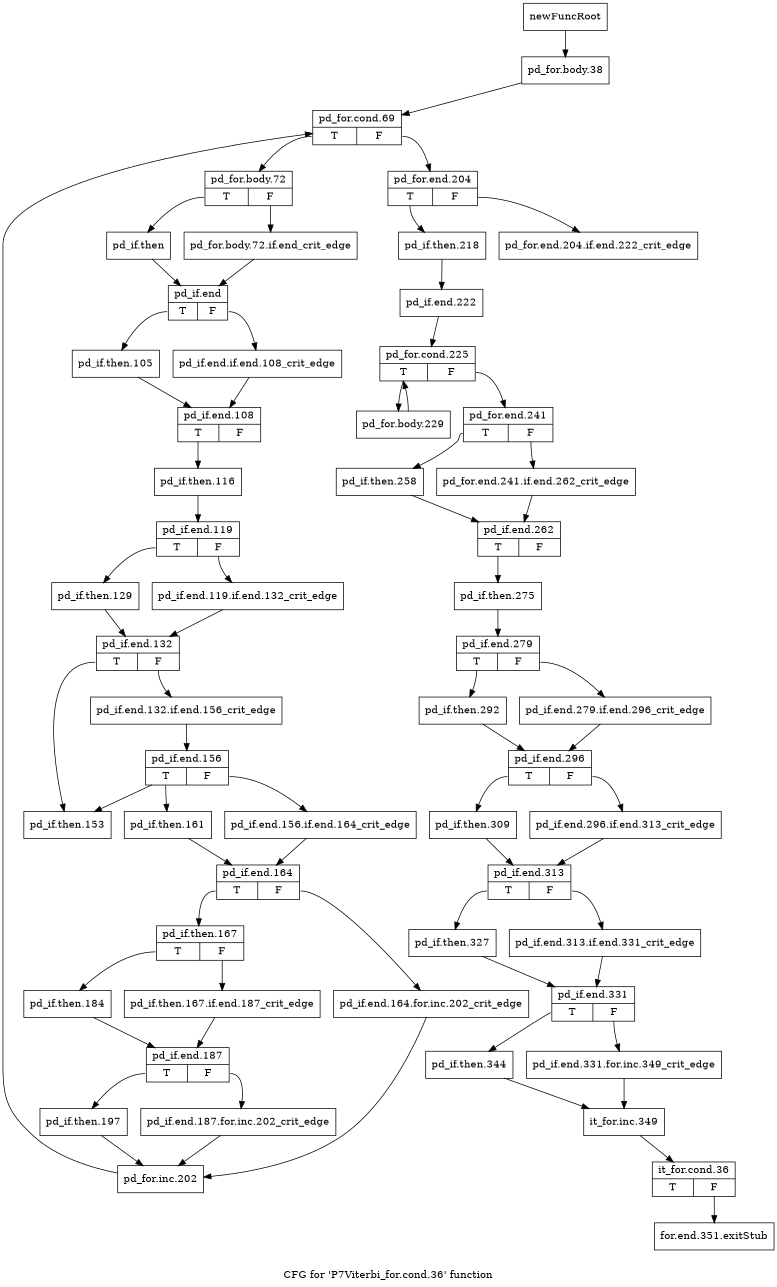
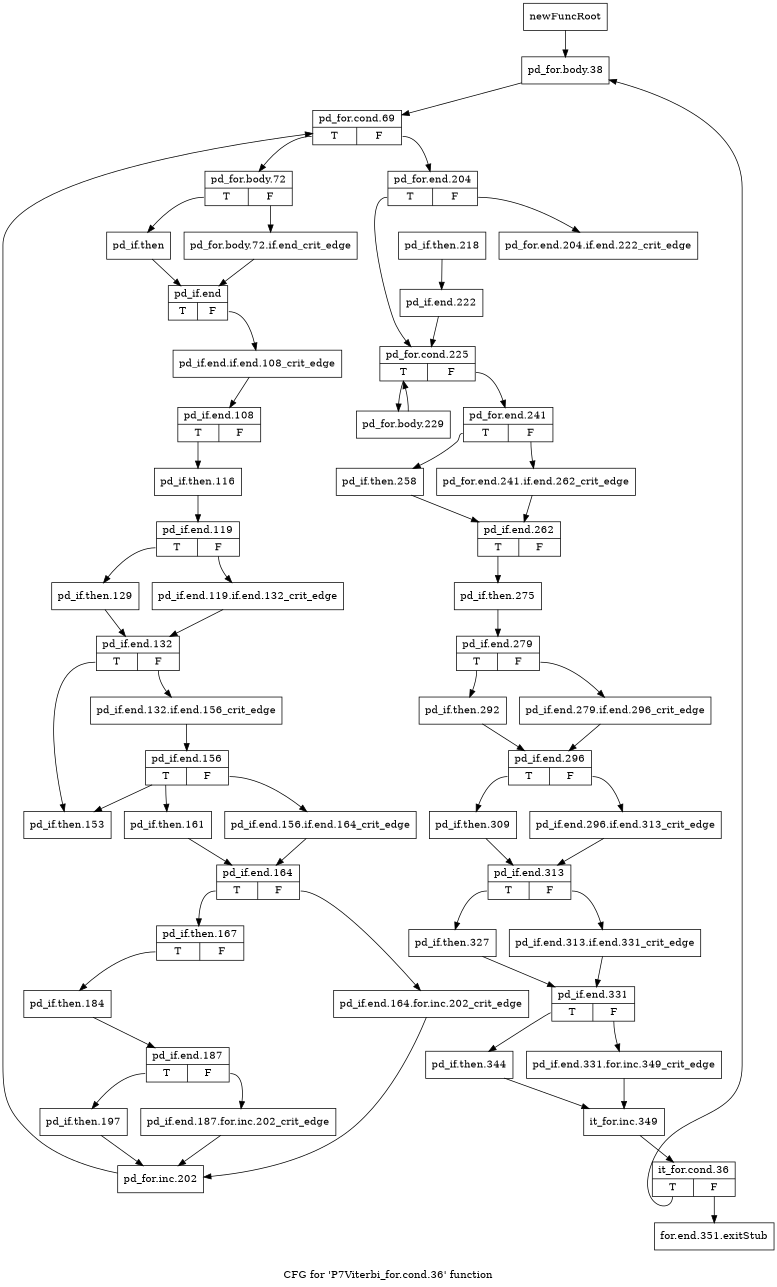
(413, 217) -> (380, 269)
(116, 364) -> none
none -> (742, 641)
(222, 1004) -> none
